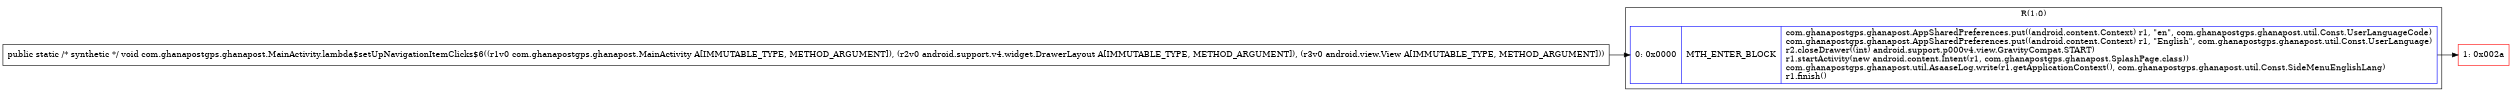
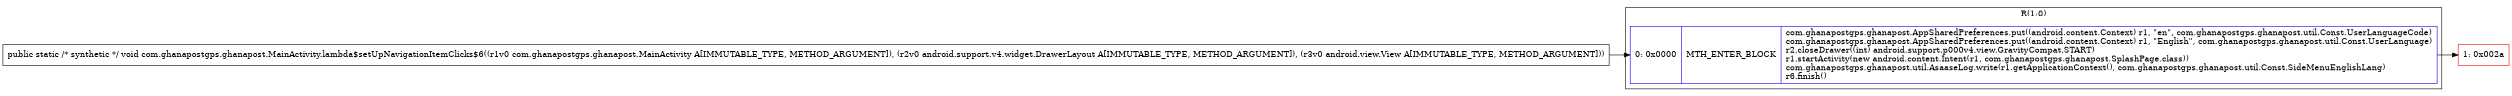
(1806, 77) -> (1806, 77)
